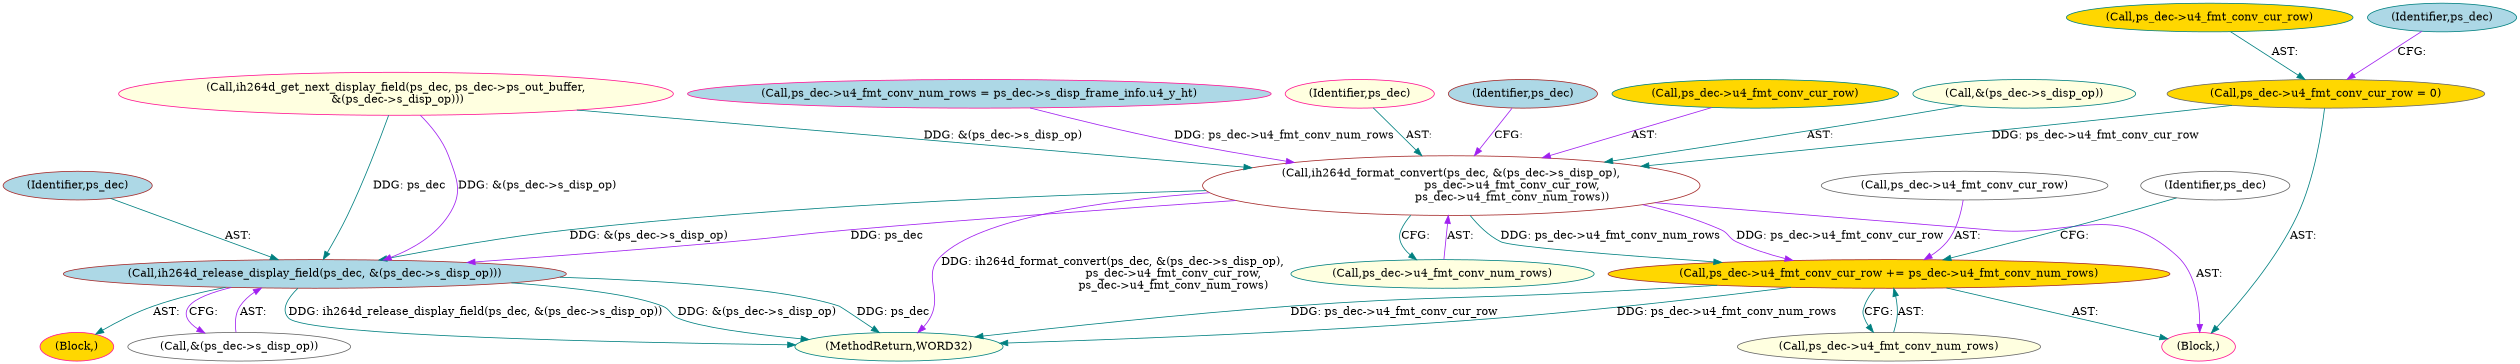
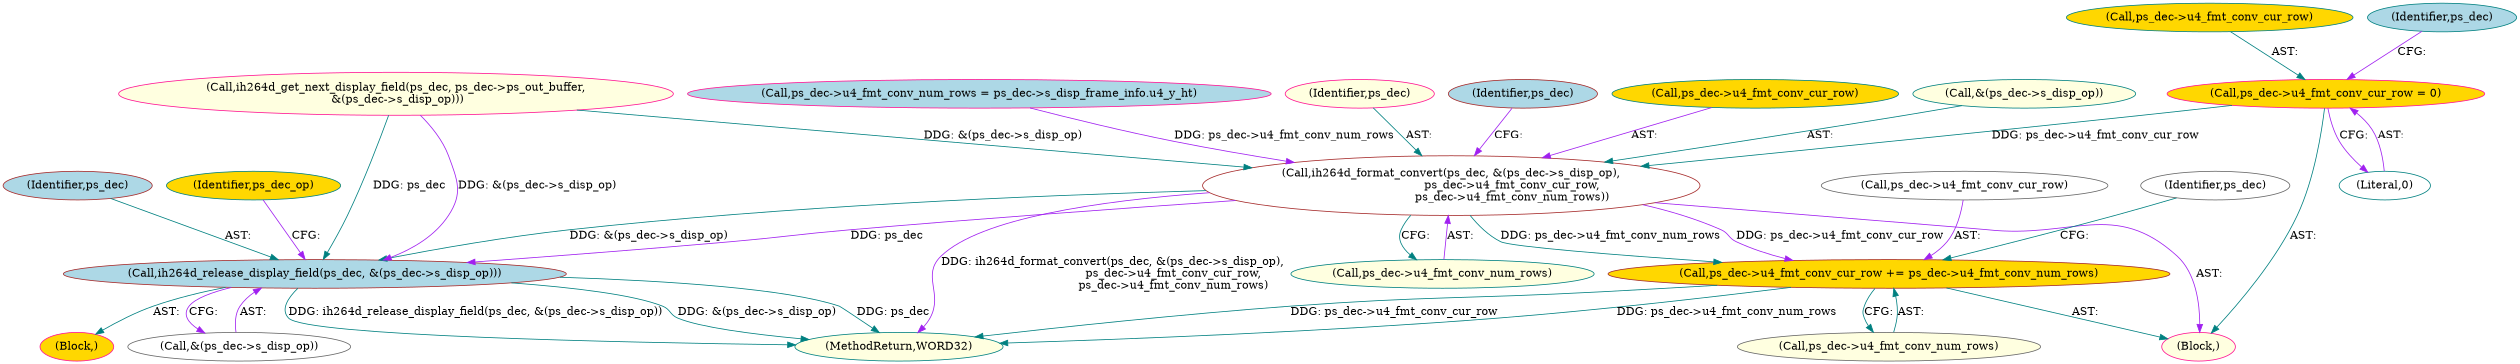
(2326, 94) -> (2326, 94)
none -> (254, 186)
none -> (2385, 186)
